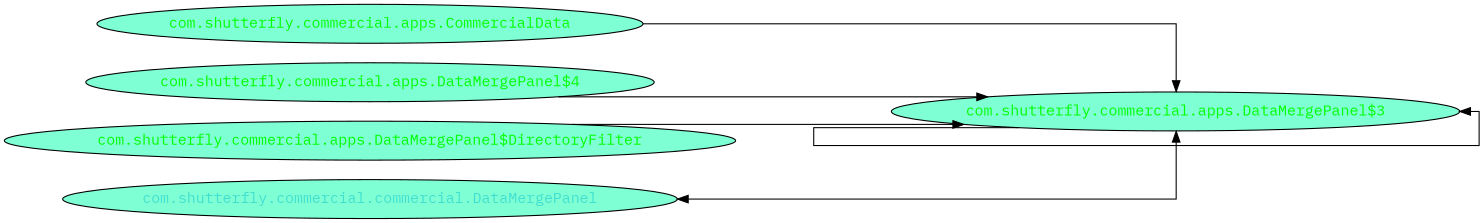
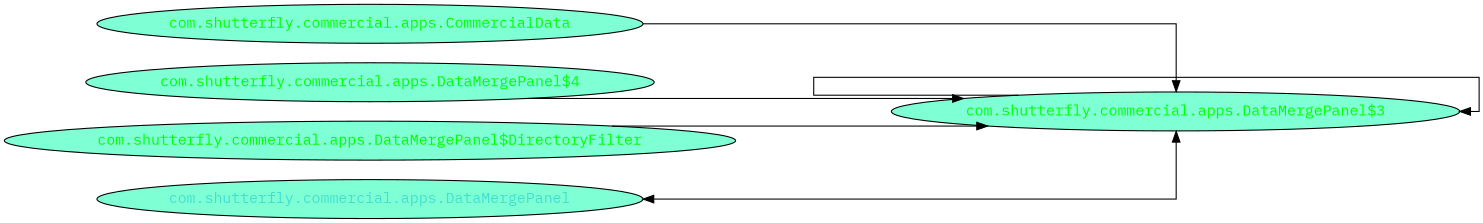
(370, 199) -> (370, 199)
